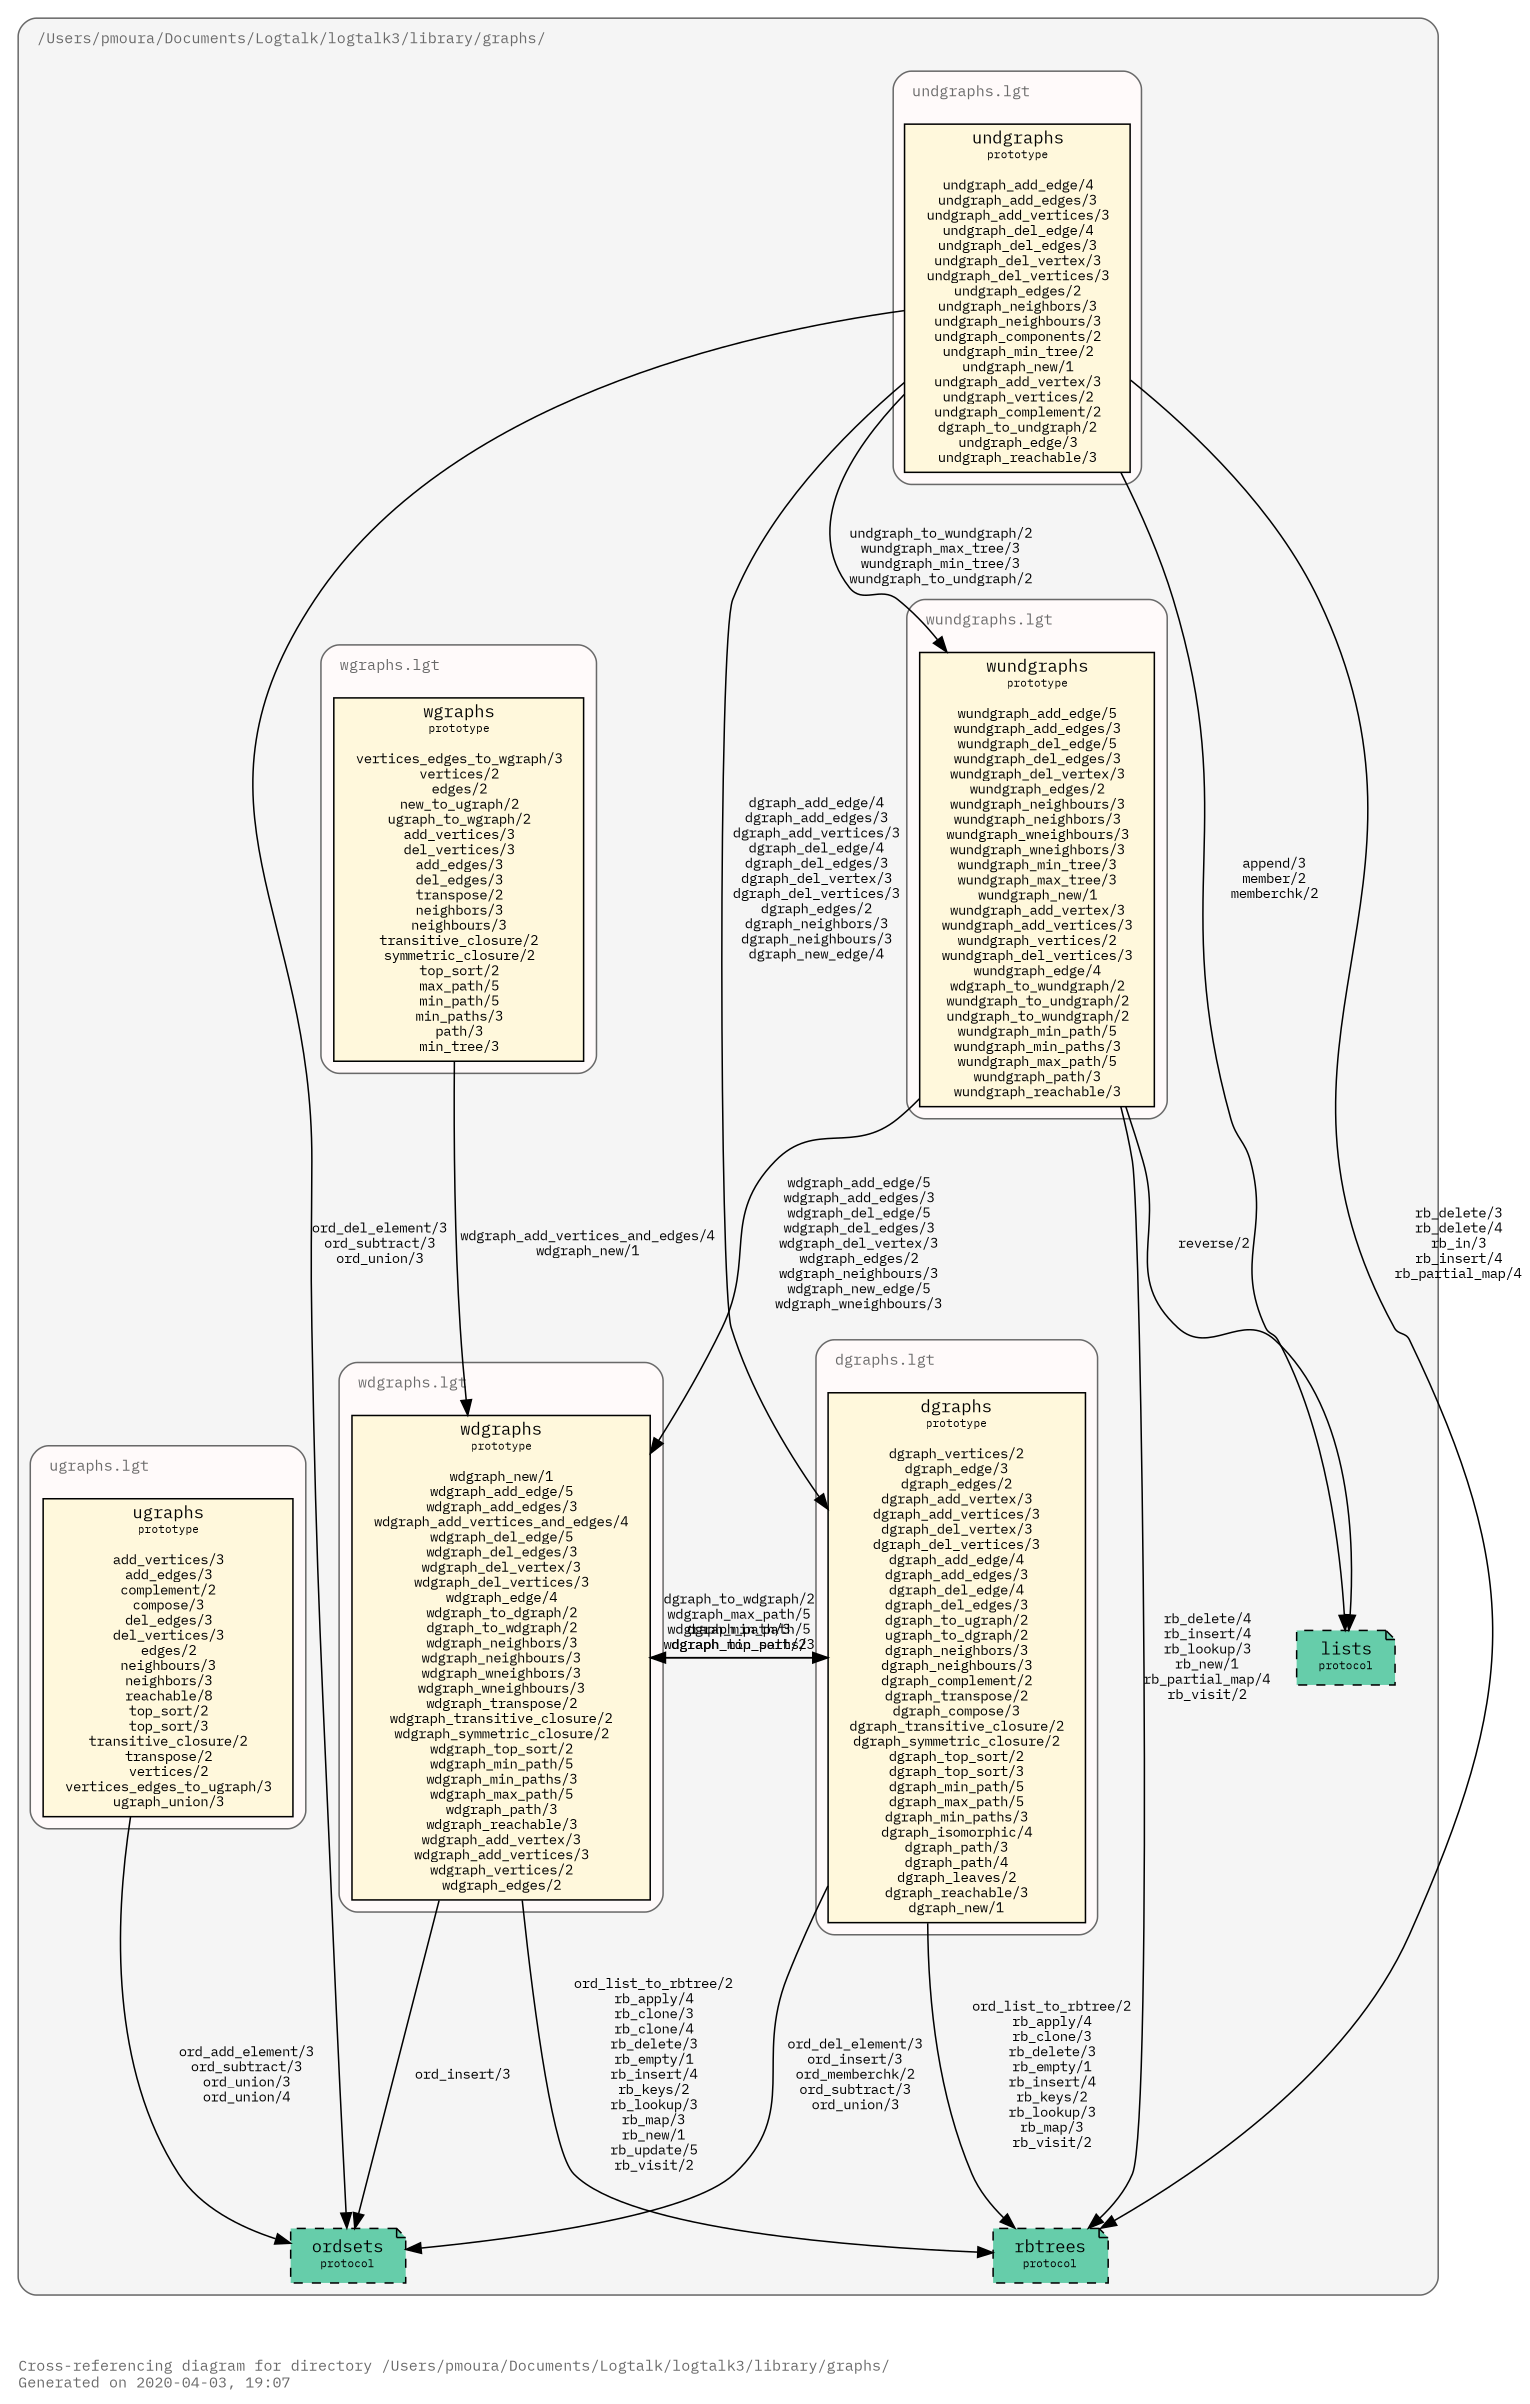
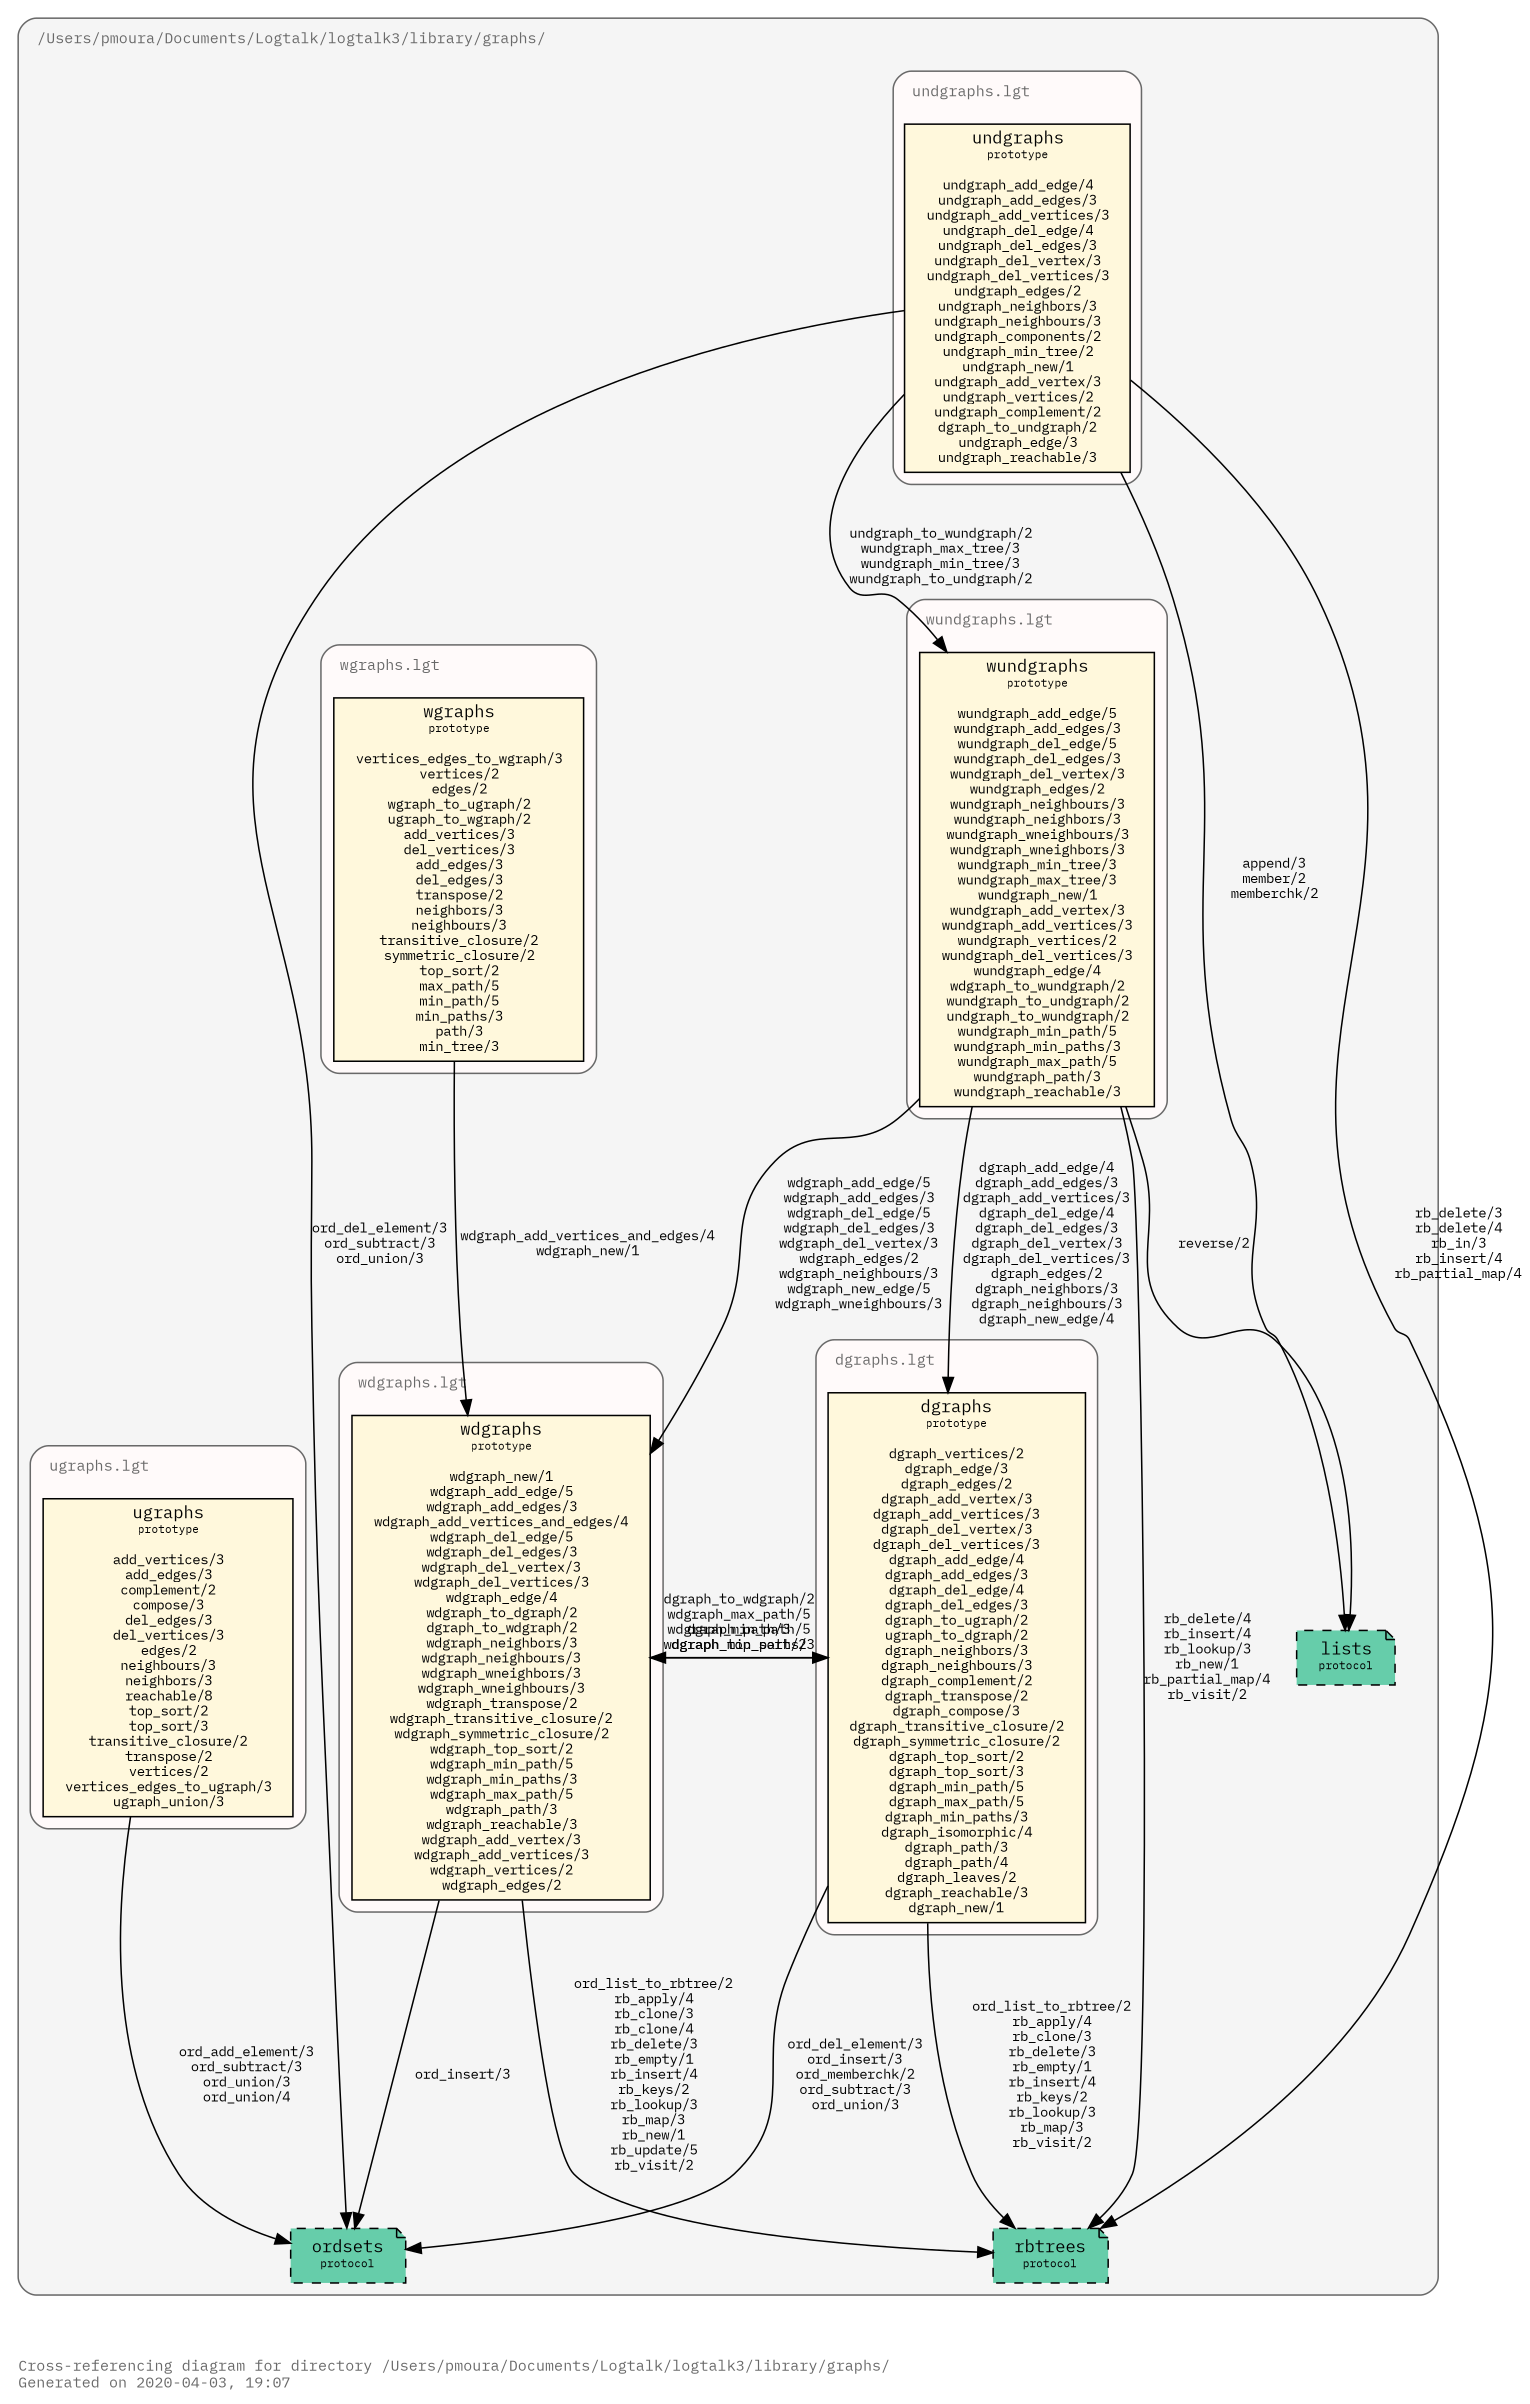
(459, 805) -> (459, 805)
(722, 919) -> (954, 1241)
